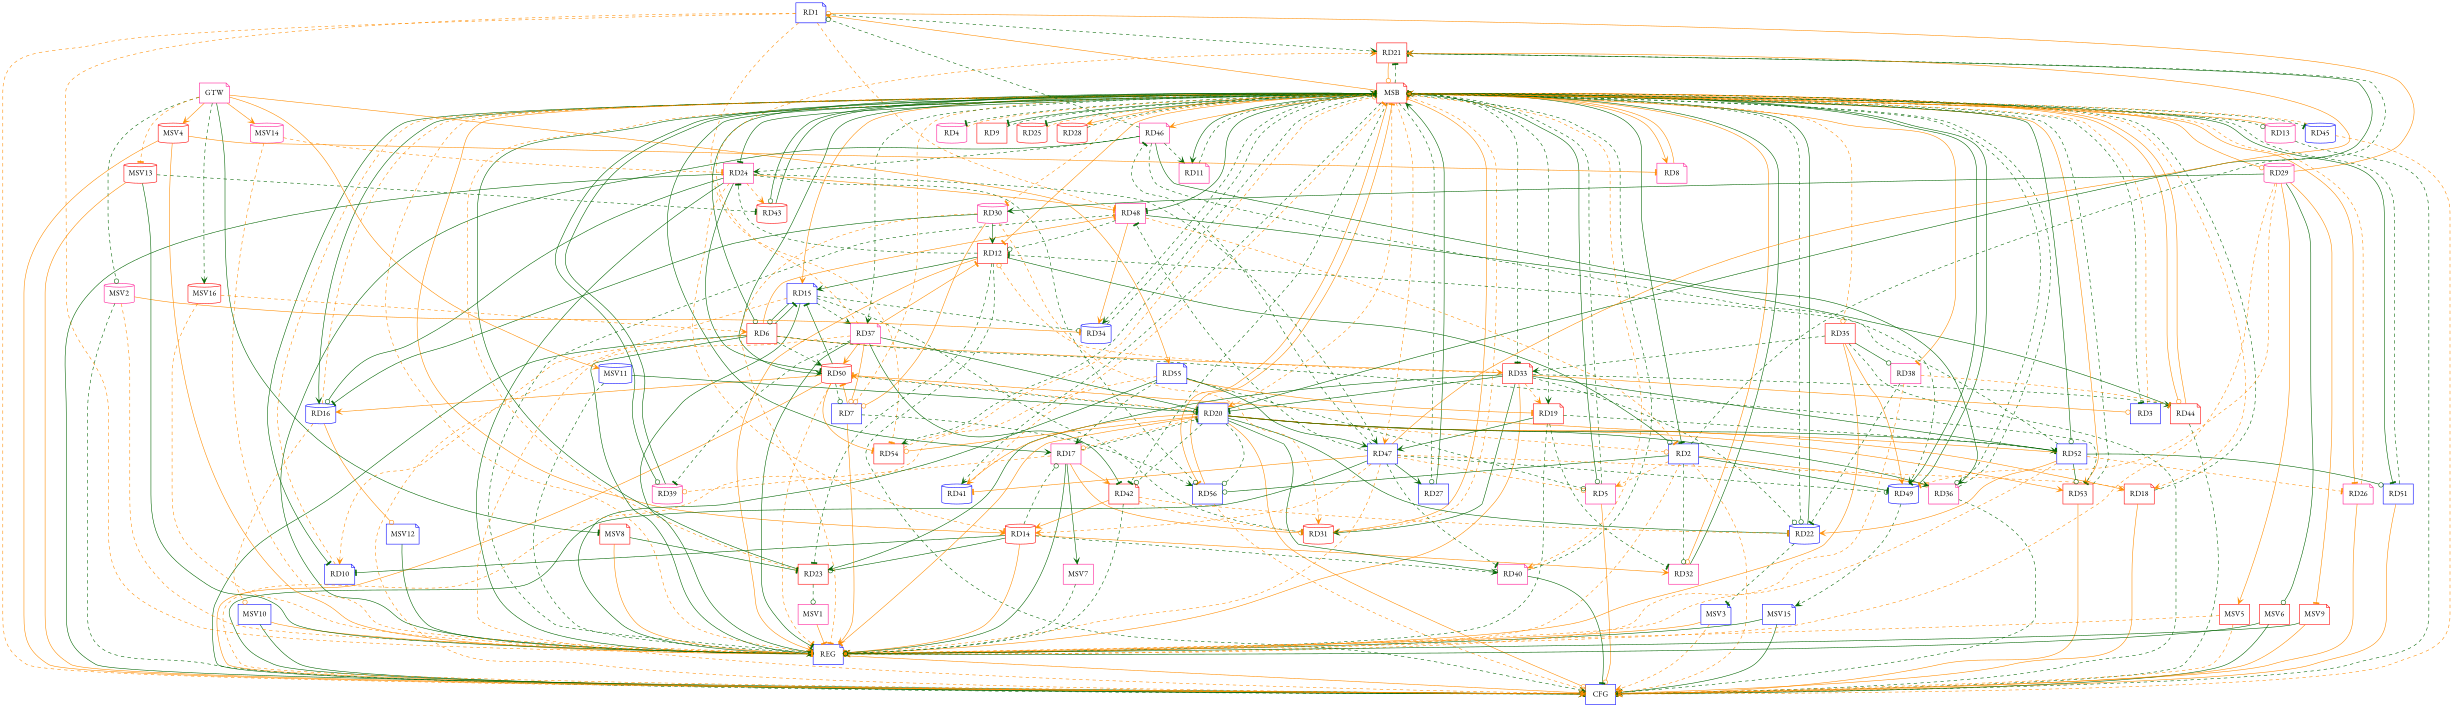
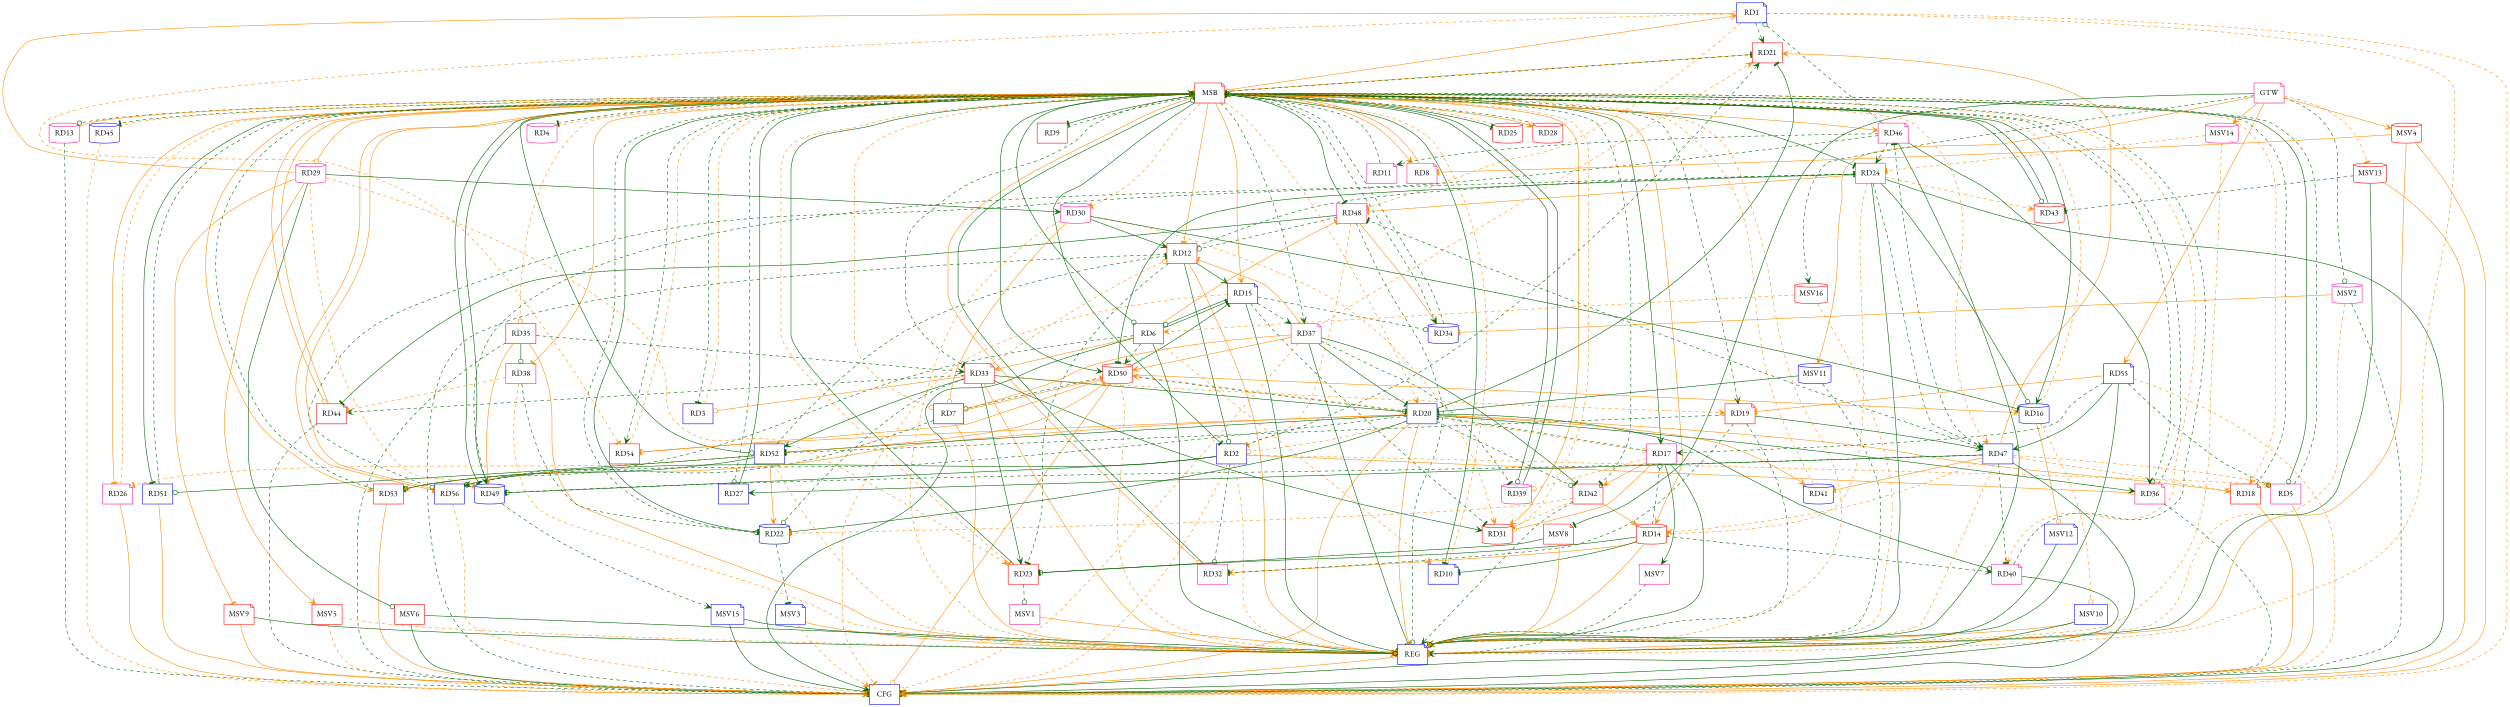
(1273, 105) -> none
(1191, 291) -> none
(1764, 628) -> (666, 380)
